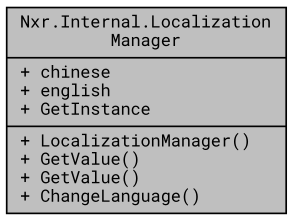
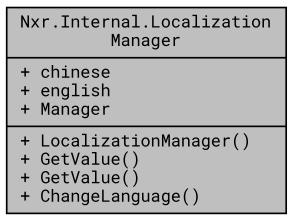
(86, 110) -> (66, 110)
